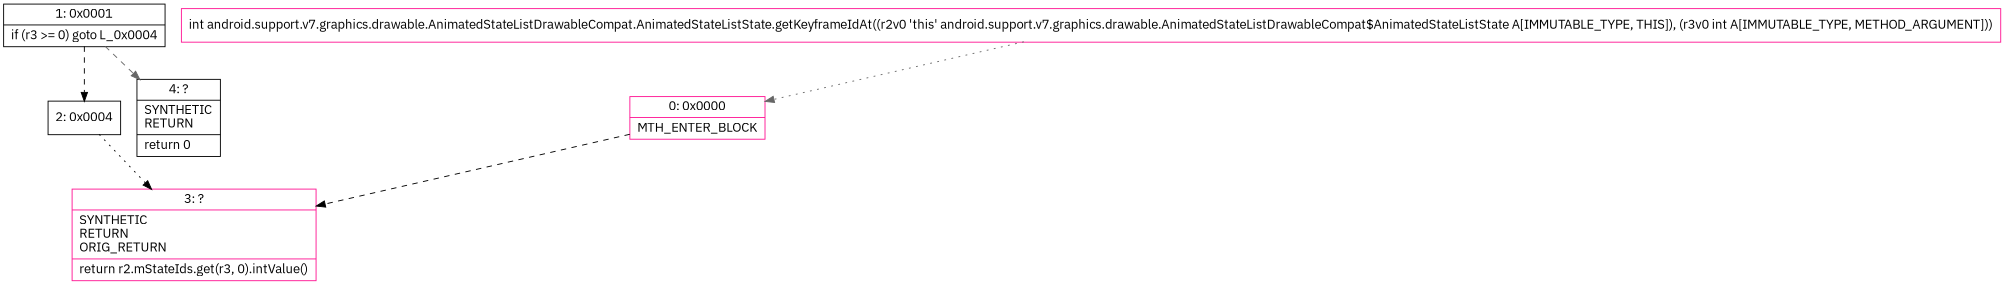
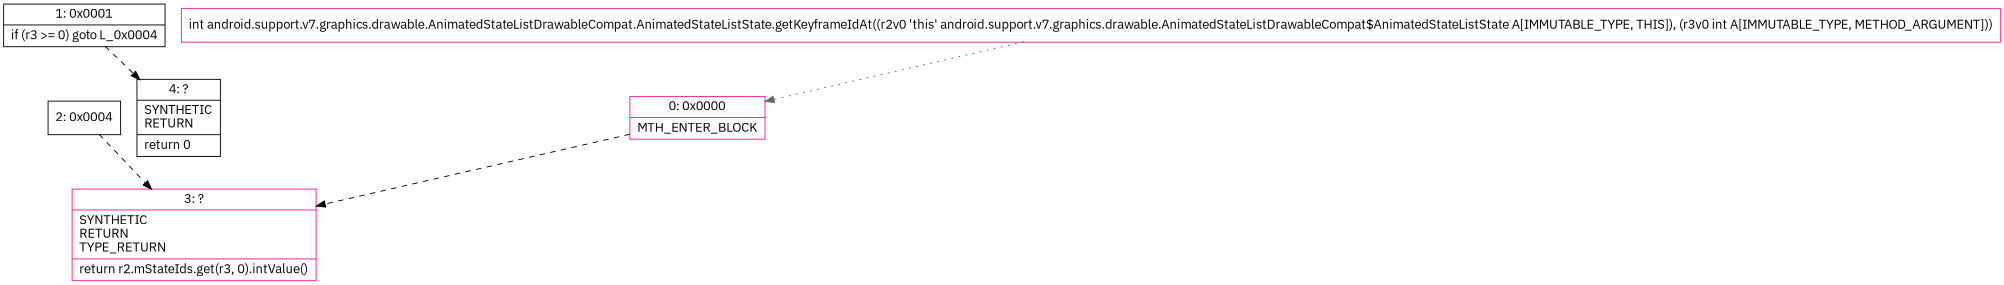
(119, 60) -> (119, 60)
(84, 69) -> none
(122, 159) -> (122, 159)
(123, 248) -> (123, 248)
